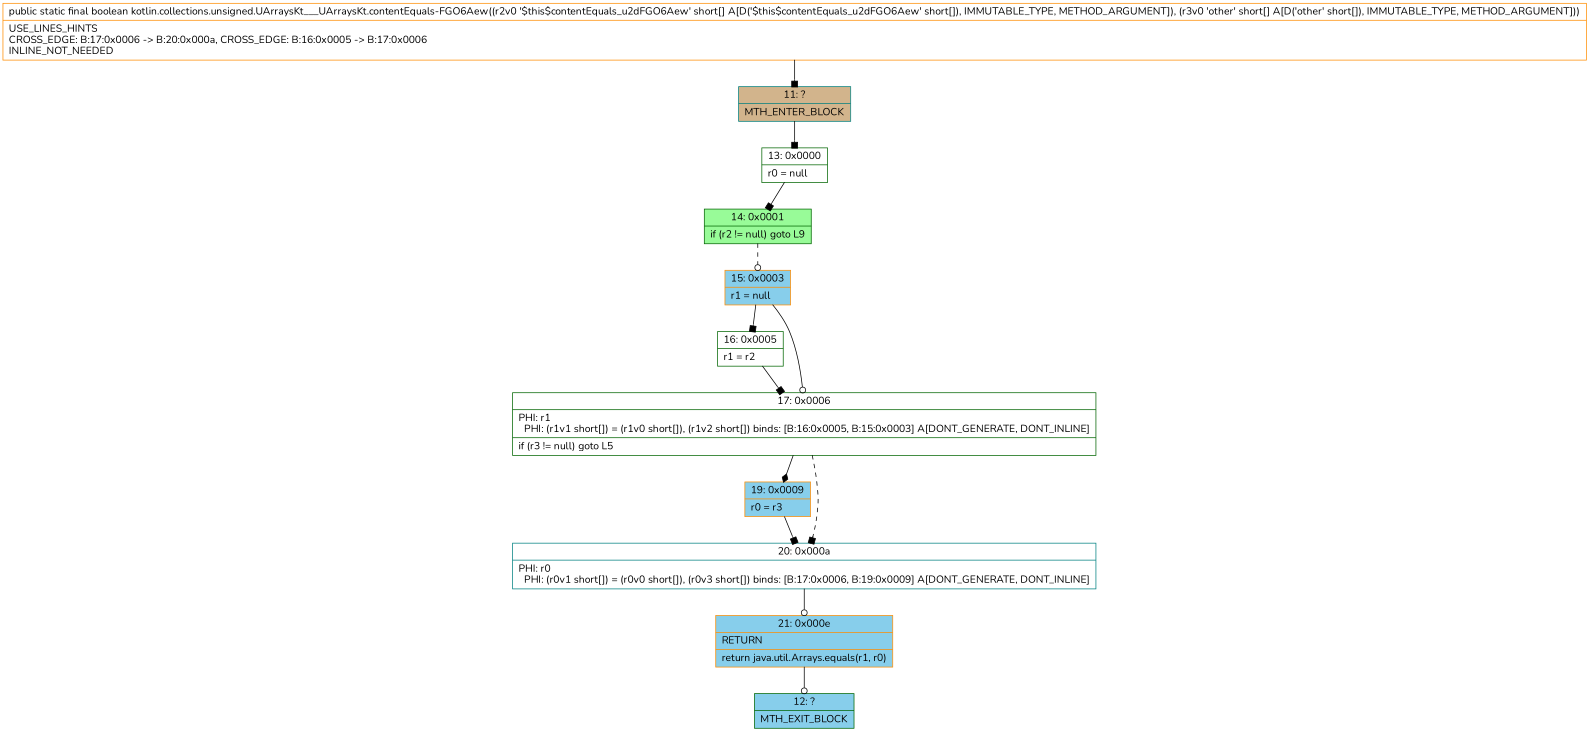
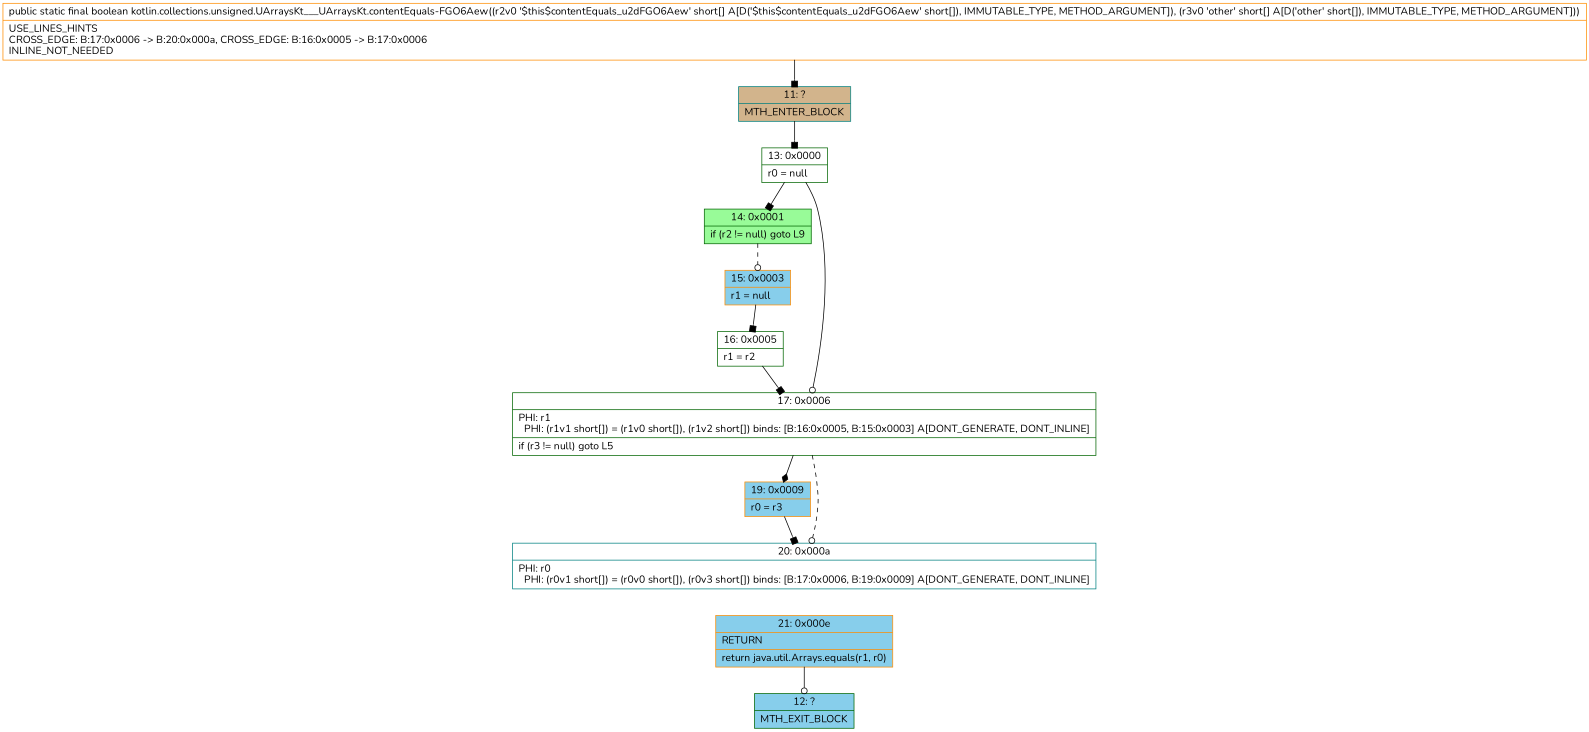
(794, 343) -> (825, 284)
(818, 496) -> (818, 496)
(804, 599) -> none
